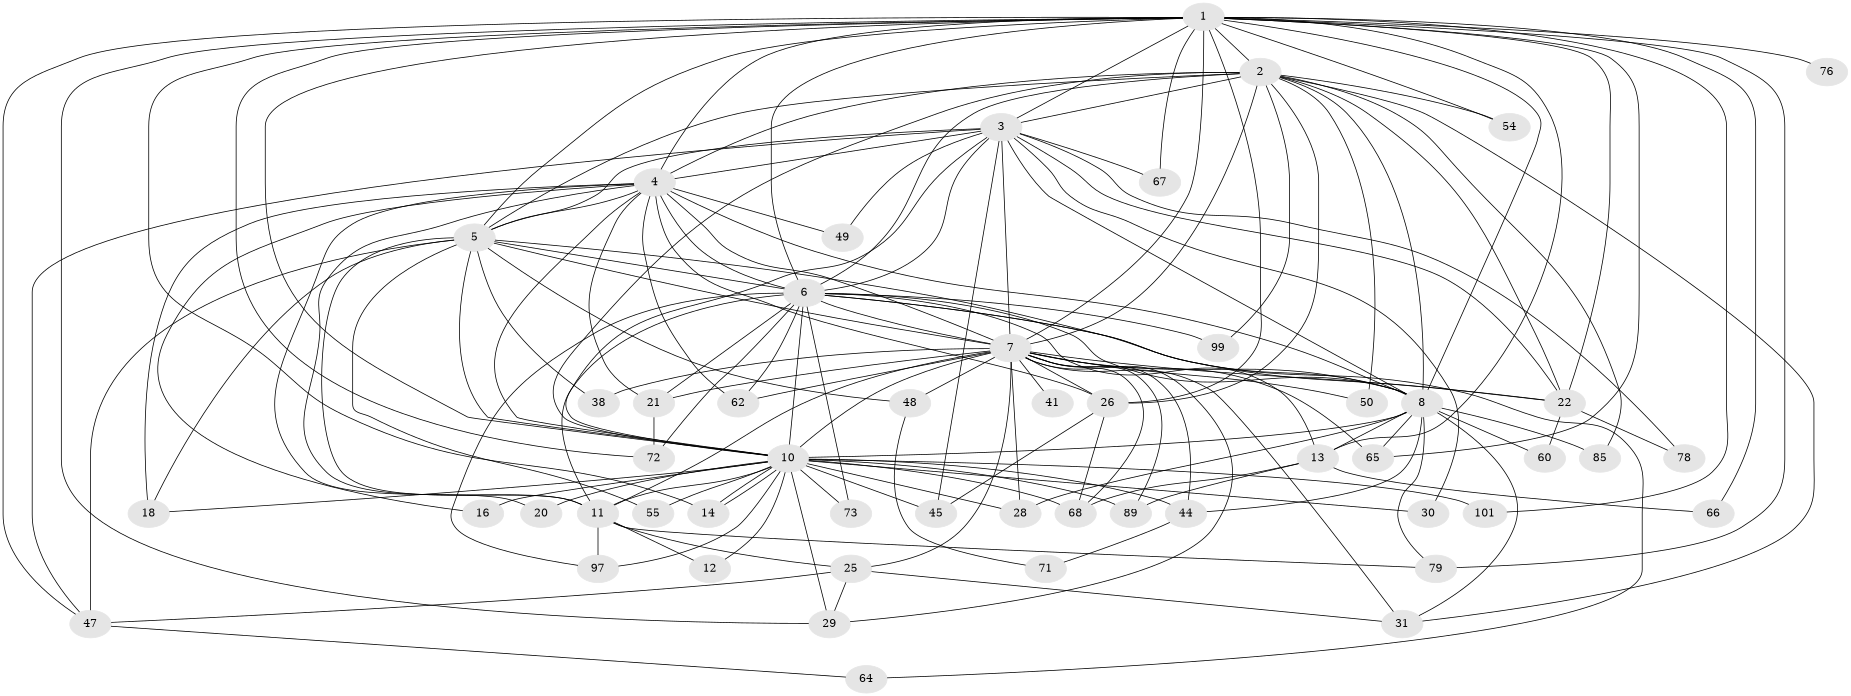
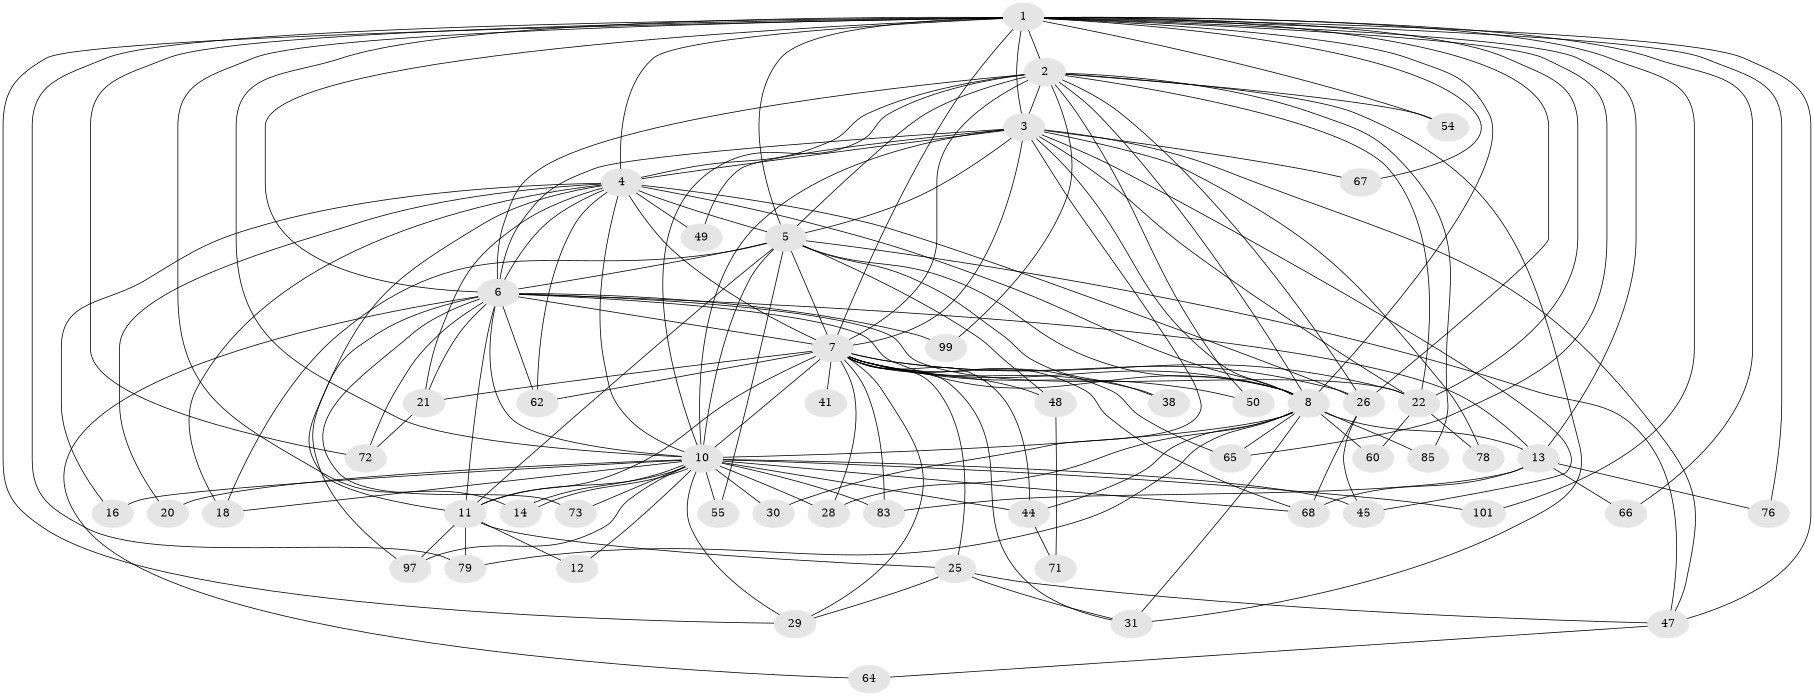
none -> (1654, 486)
(1131, 514) -> (884, 514)
